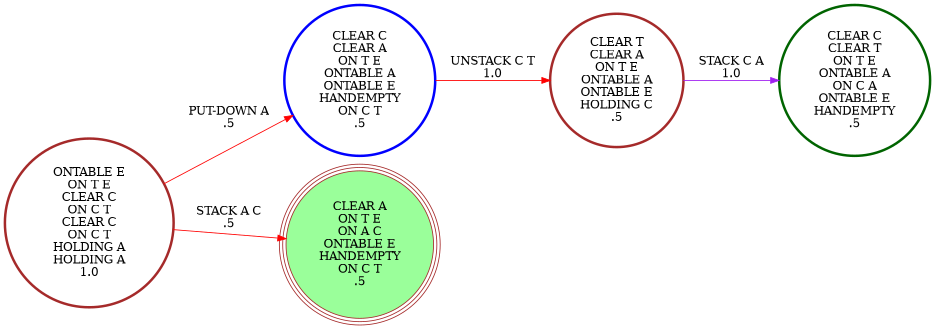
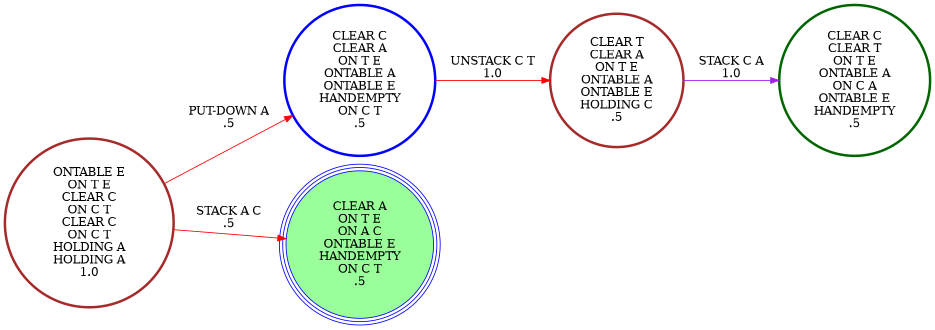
(360, 245) -> (360, 245)
